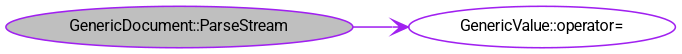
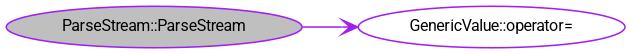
(179, 27) -> (154, 27)
